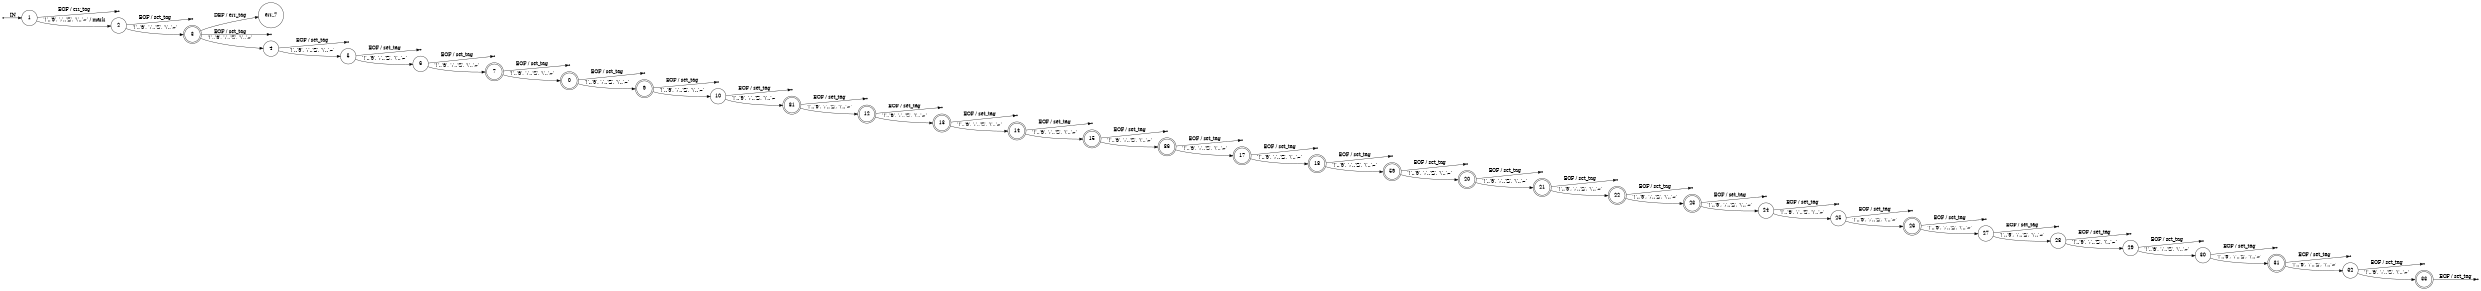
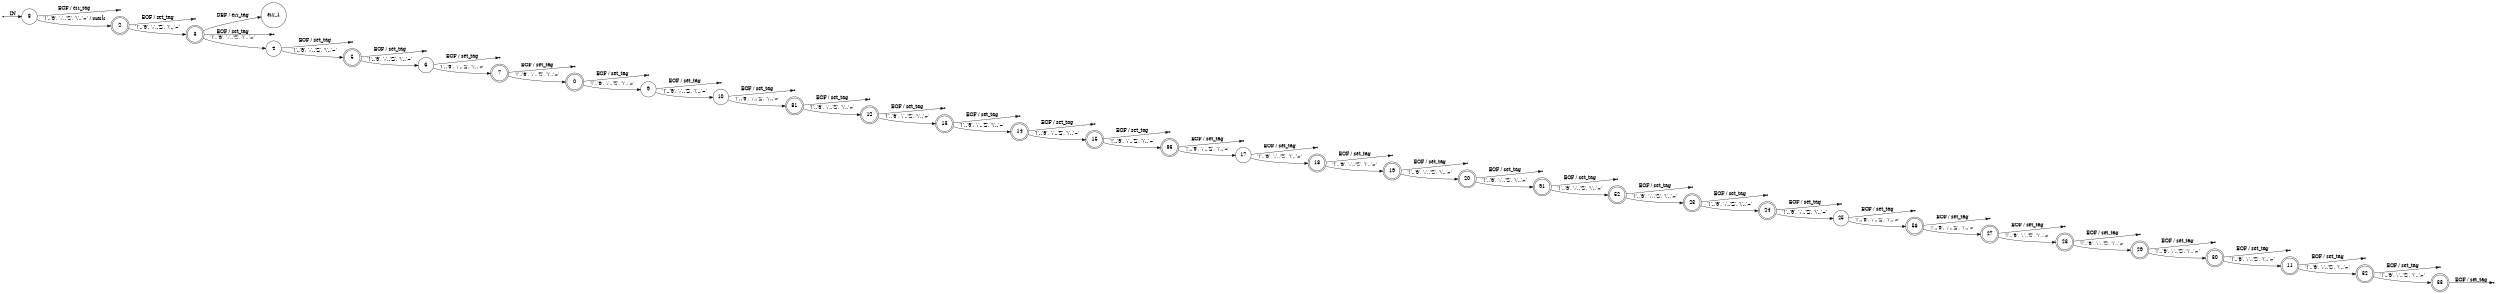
(271, 15) -> (274, 15)
(29, 18) -> (29, 17)
(119, 26) -> (120, 26)
(348, 56) -> (352, 58)
(644, 89) -> (648, 89)
(1242, 156) -> (1243, 155)
(1392, 172) -> (1392, 171)
(1542, 187) -> (1542, 187)
(1617, 195) -> (1617, 195)
(1766, 211) -> (1767, 211)
(1912, 226) -> (1915, 226)
(1986, 233) -> (1990, 234)
(2058, 241) -> (2065, 242)
(2131, 248) -> (2140, 250)
(2203, 255) -> (2215, 258)
(2277, 263) -> (2290, 266)
(2350, 270) -> (2365, 274)
